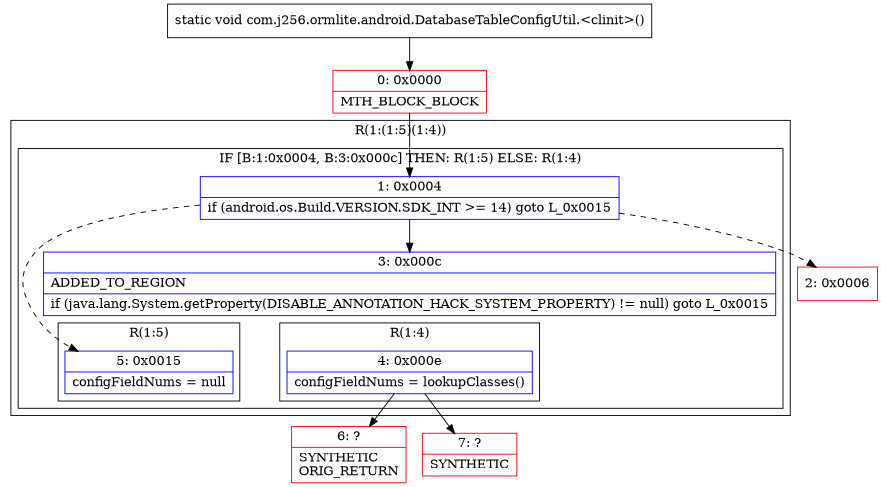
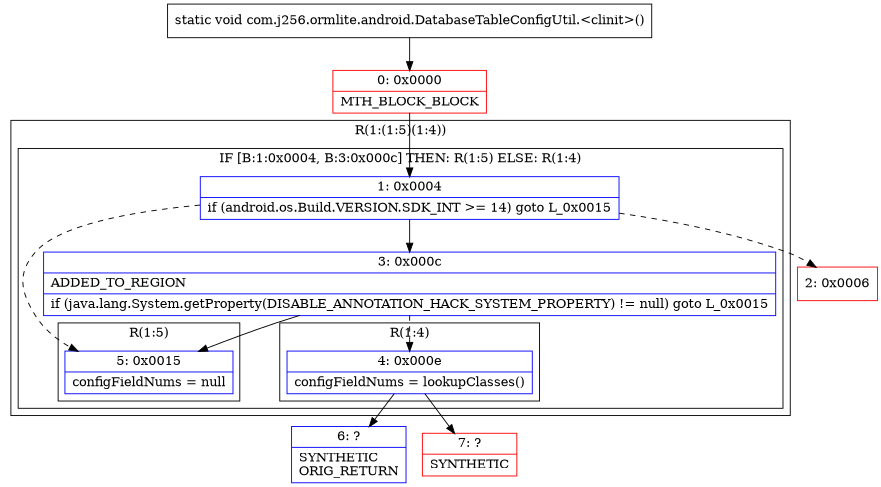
none -> (410, 329)
none -> (253, 331)
(349, 455) -> (349, 455)
